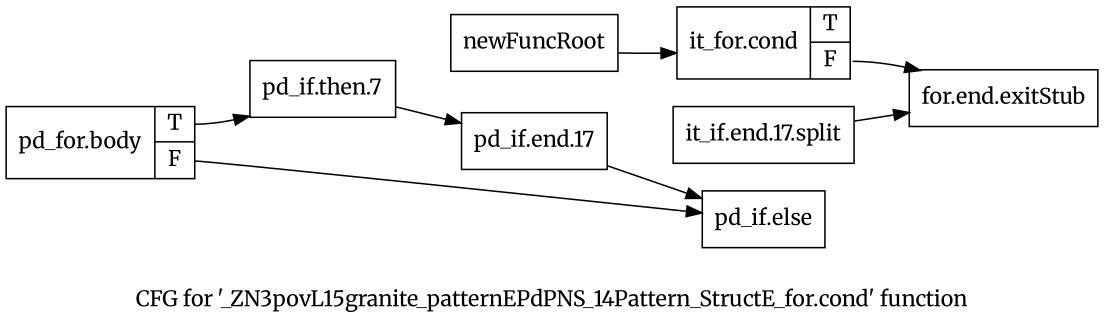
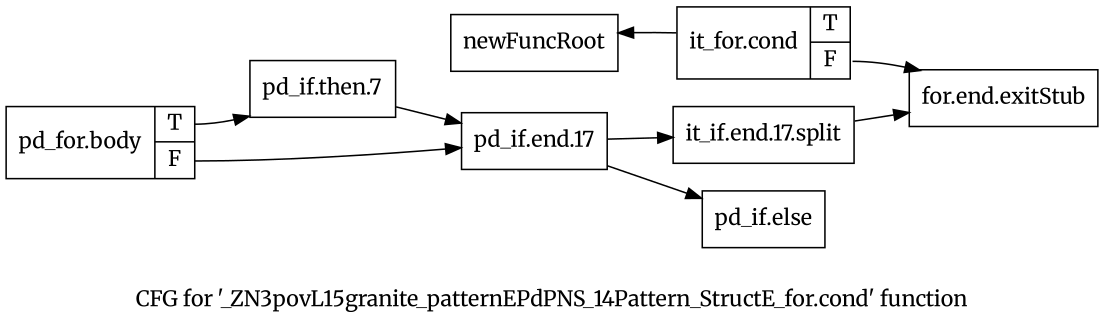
(640, 53) -> (655, 33)
none -> (633, 138)
(441, 186) -> (320, 157)
